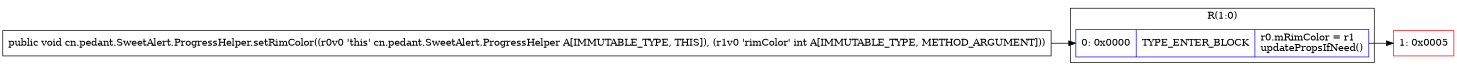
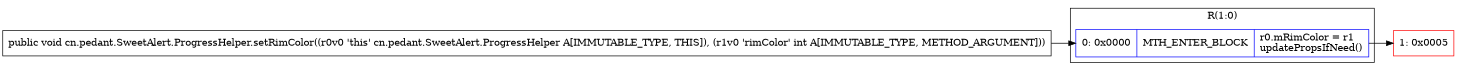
(1196, 43) -> (1195, 43)
